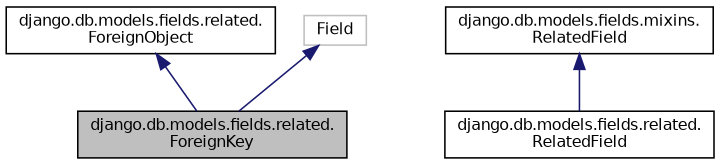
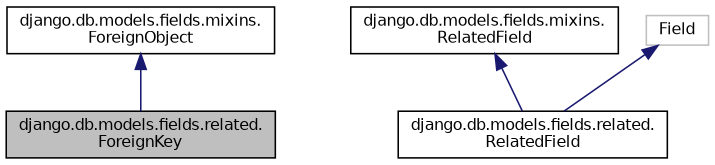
(141, 30) -> (141, 30)
(273, 83) -> (604, 83)
